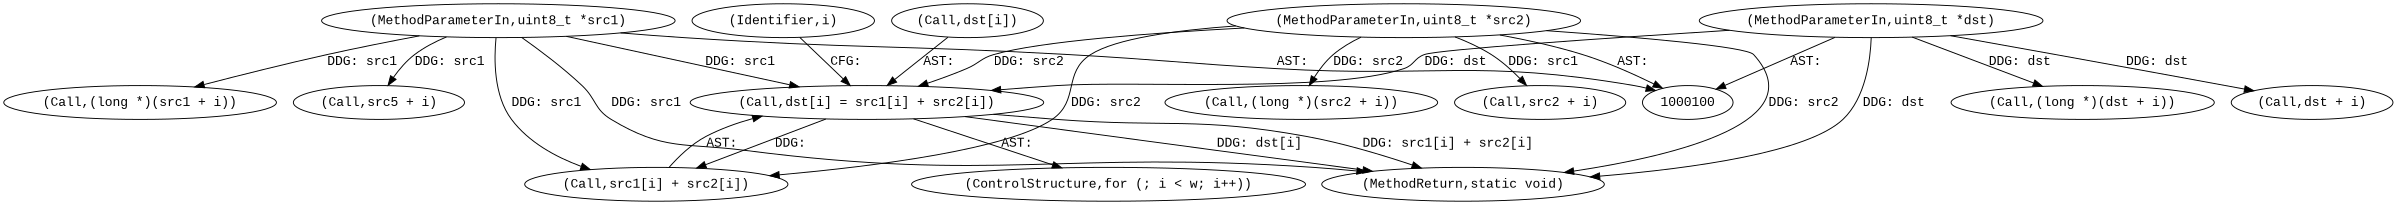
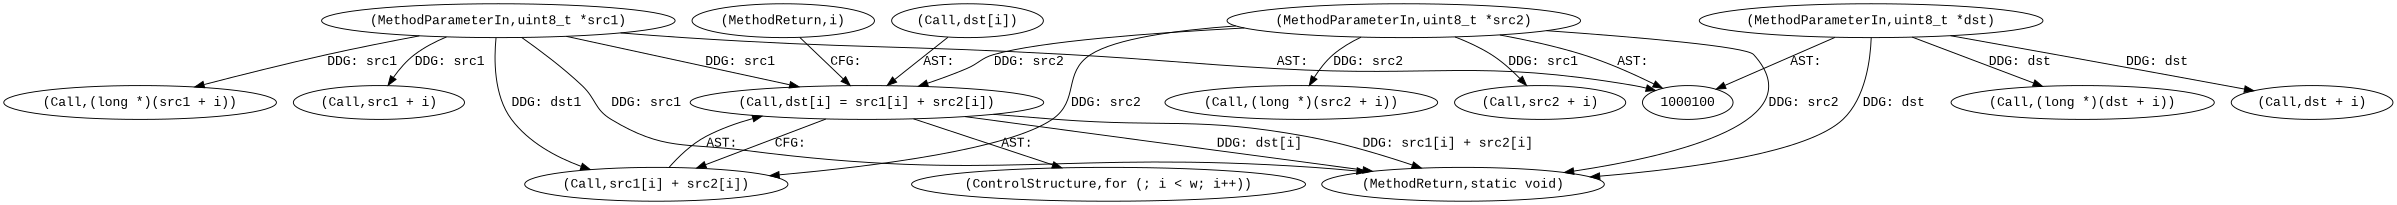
(783, 21) -> (783, 21)
(1350, 79) -> none
(379, 102) -> (379, 102)
(547, 102) -> (547, 102)
(795, 143) -> (795, 143)
